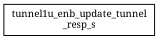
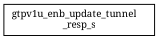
(79, 20) -> (79, 20)
